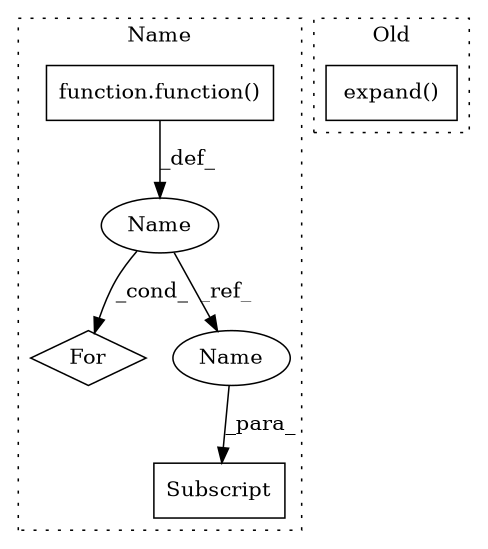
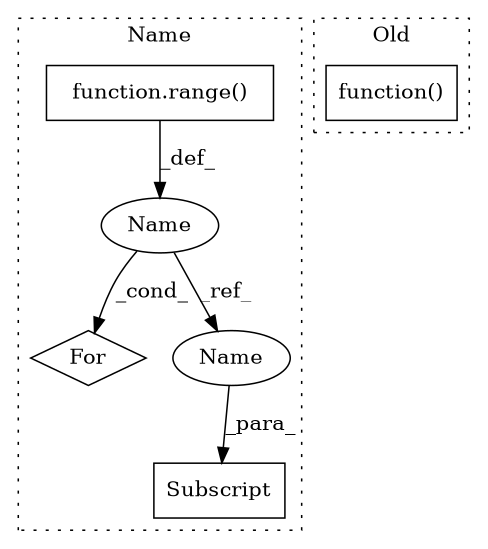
(160, 93) -> (160, 93)
(392, 93) -> (392, 93)
